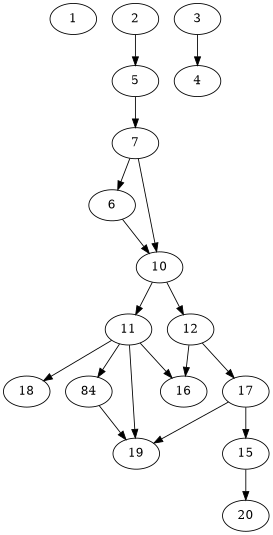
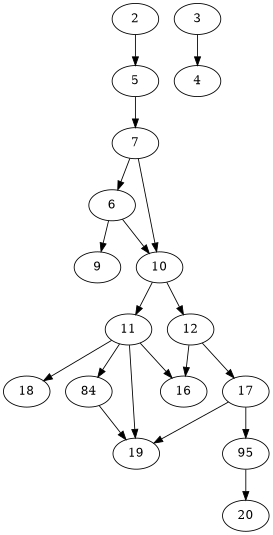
(73, 19) -> none
none -> (97, 267)
(246, 454) -> (246, 454)
